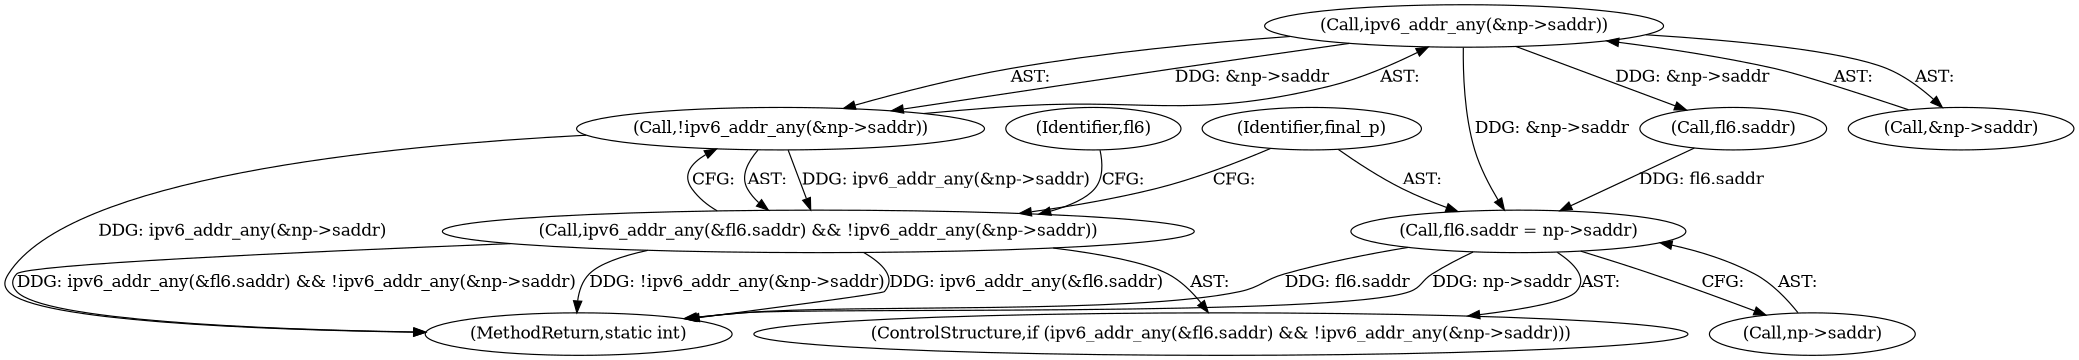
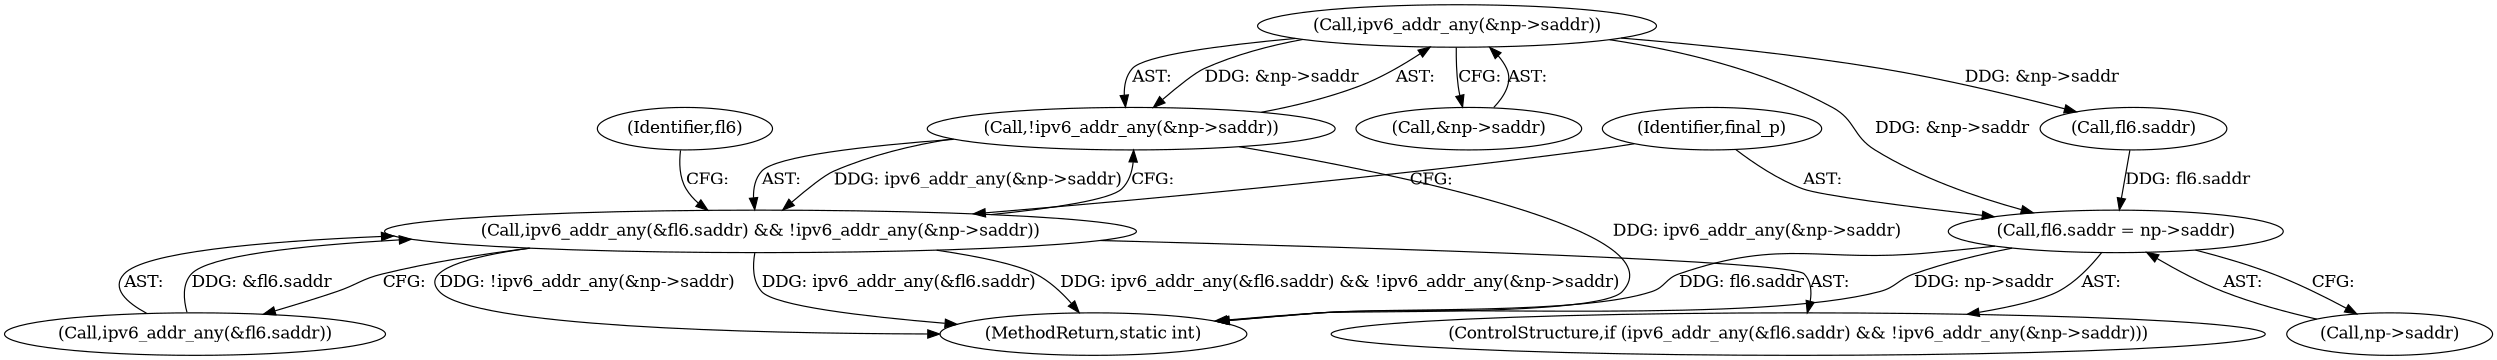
(1938, 77) -> (1482, 77)
none -> (195, 334)
